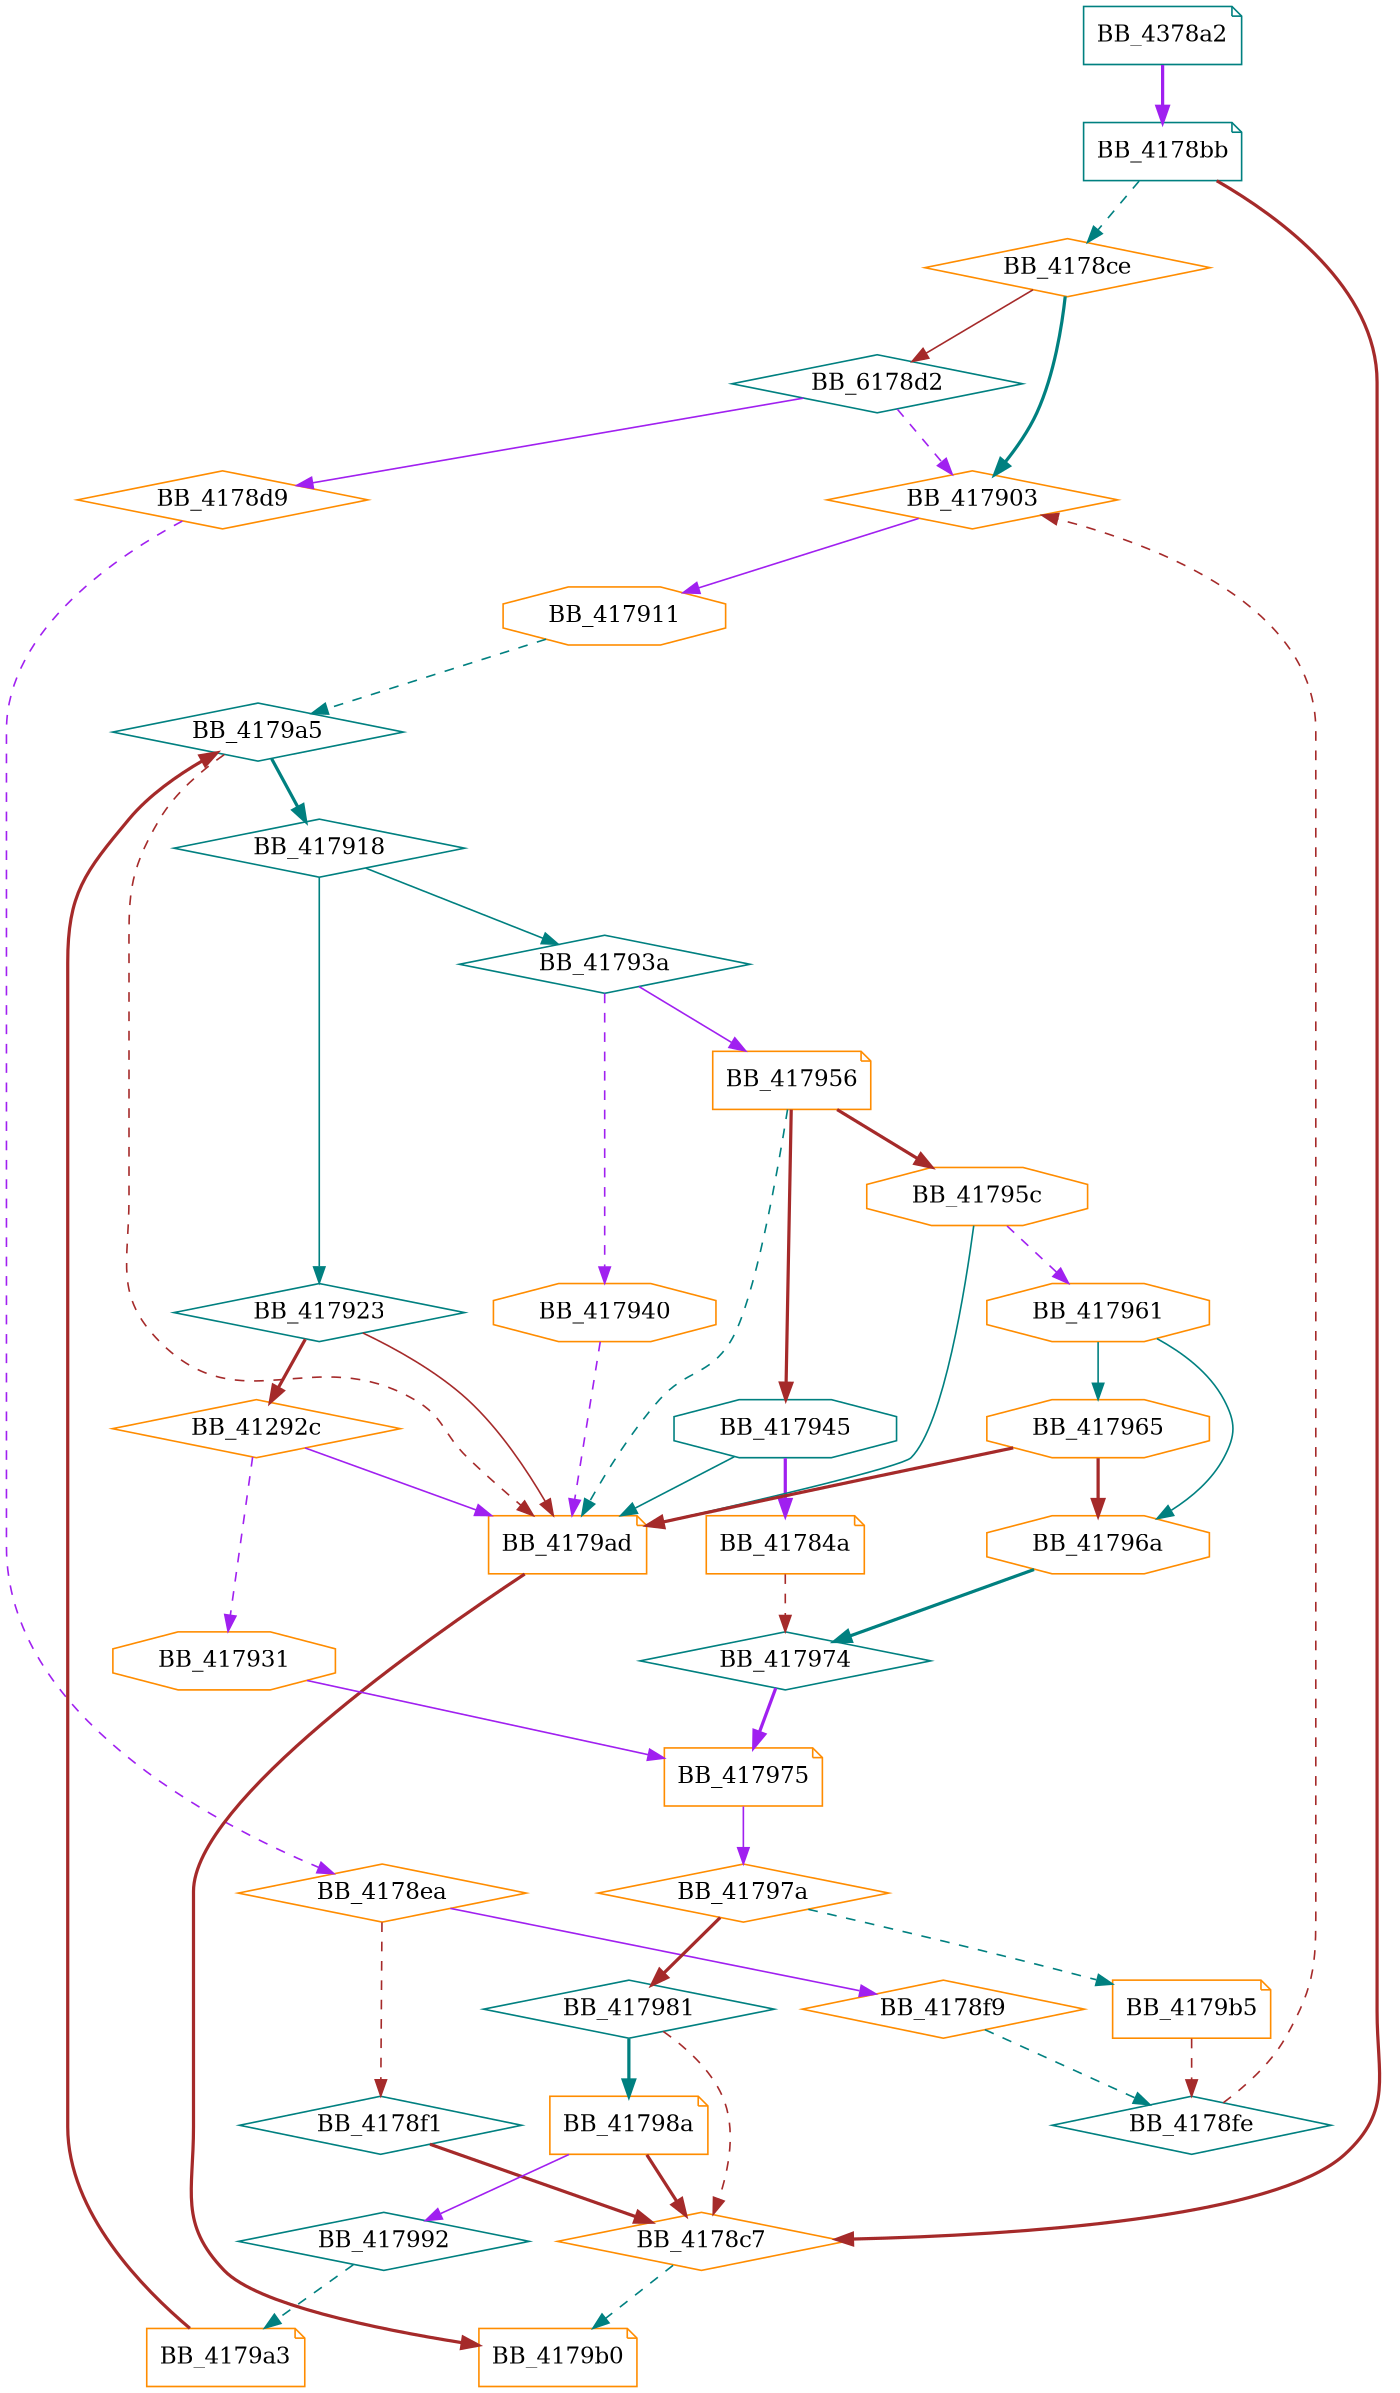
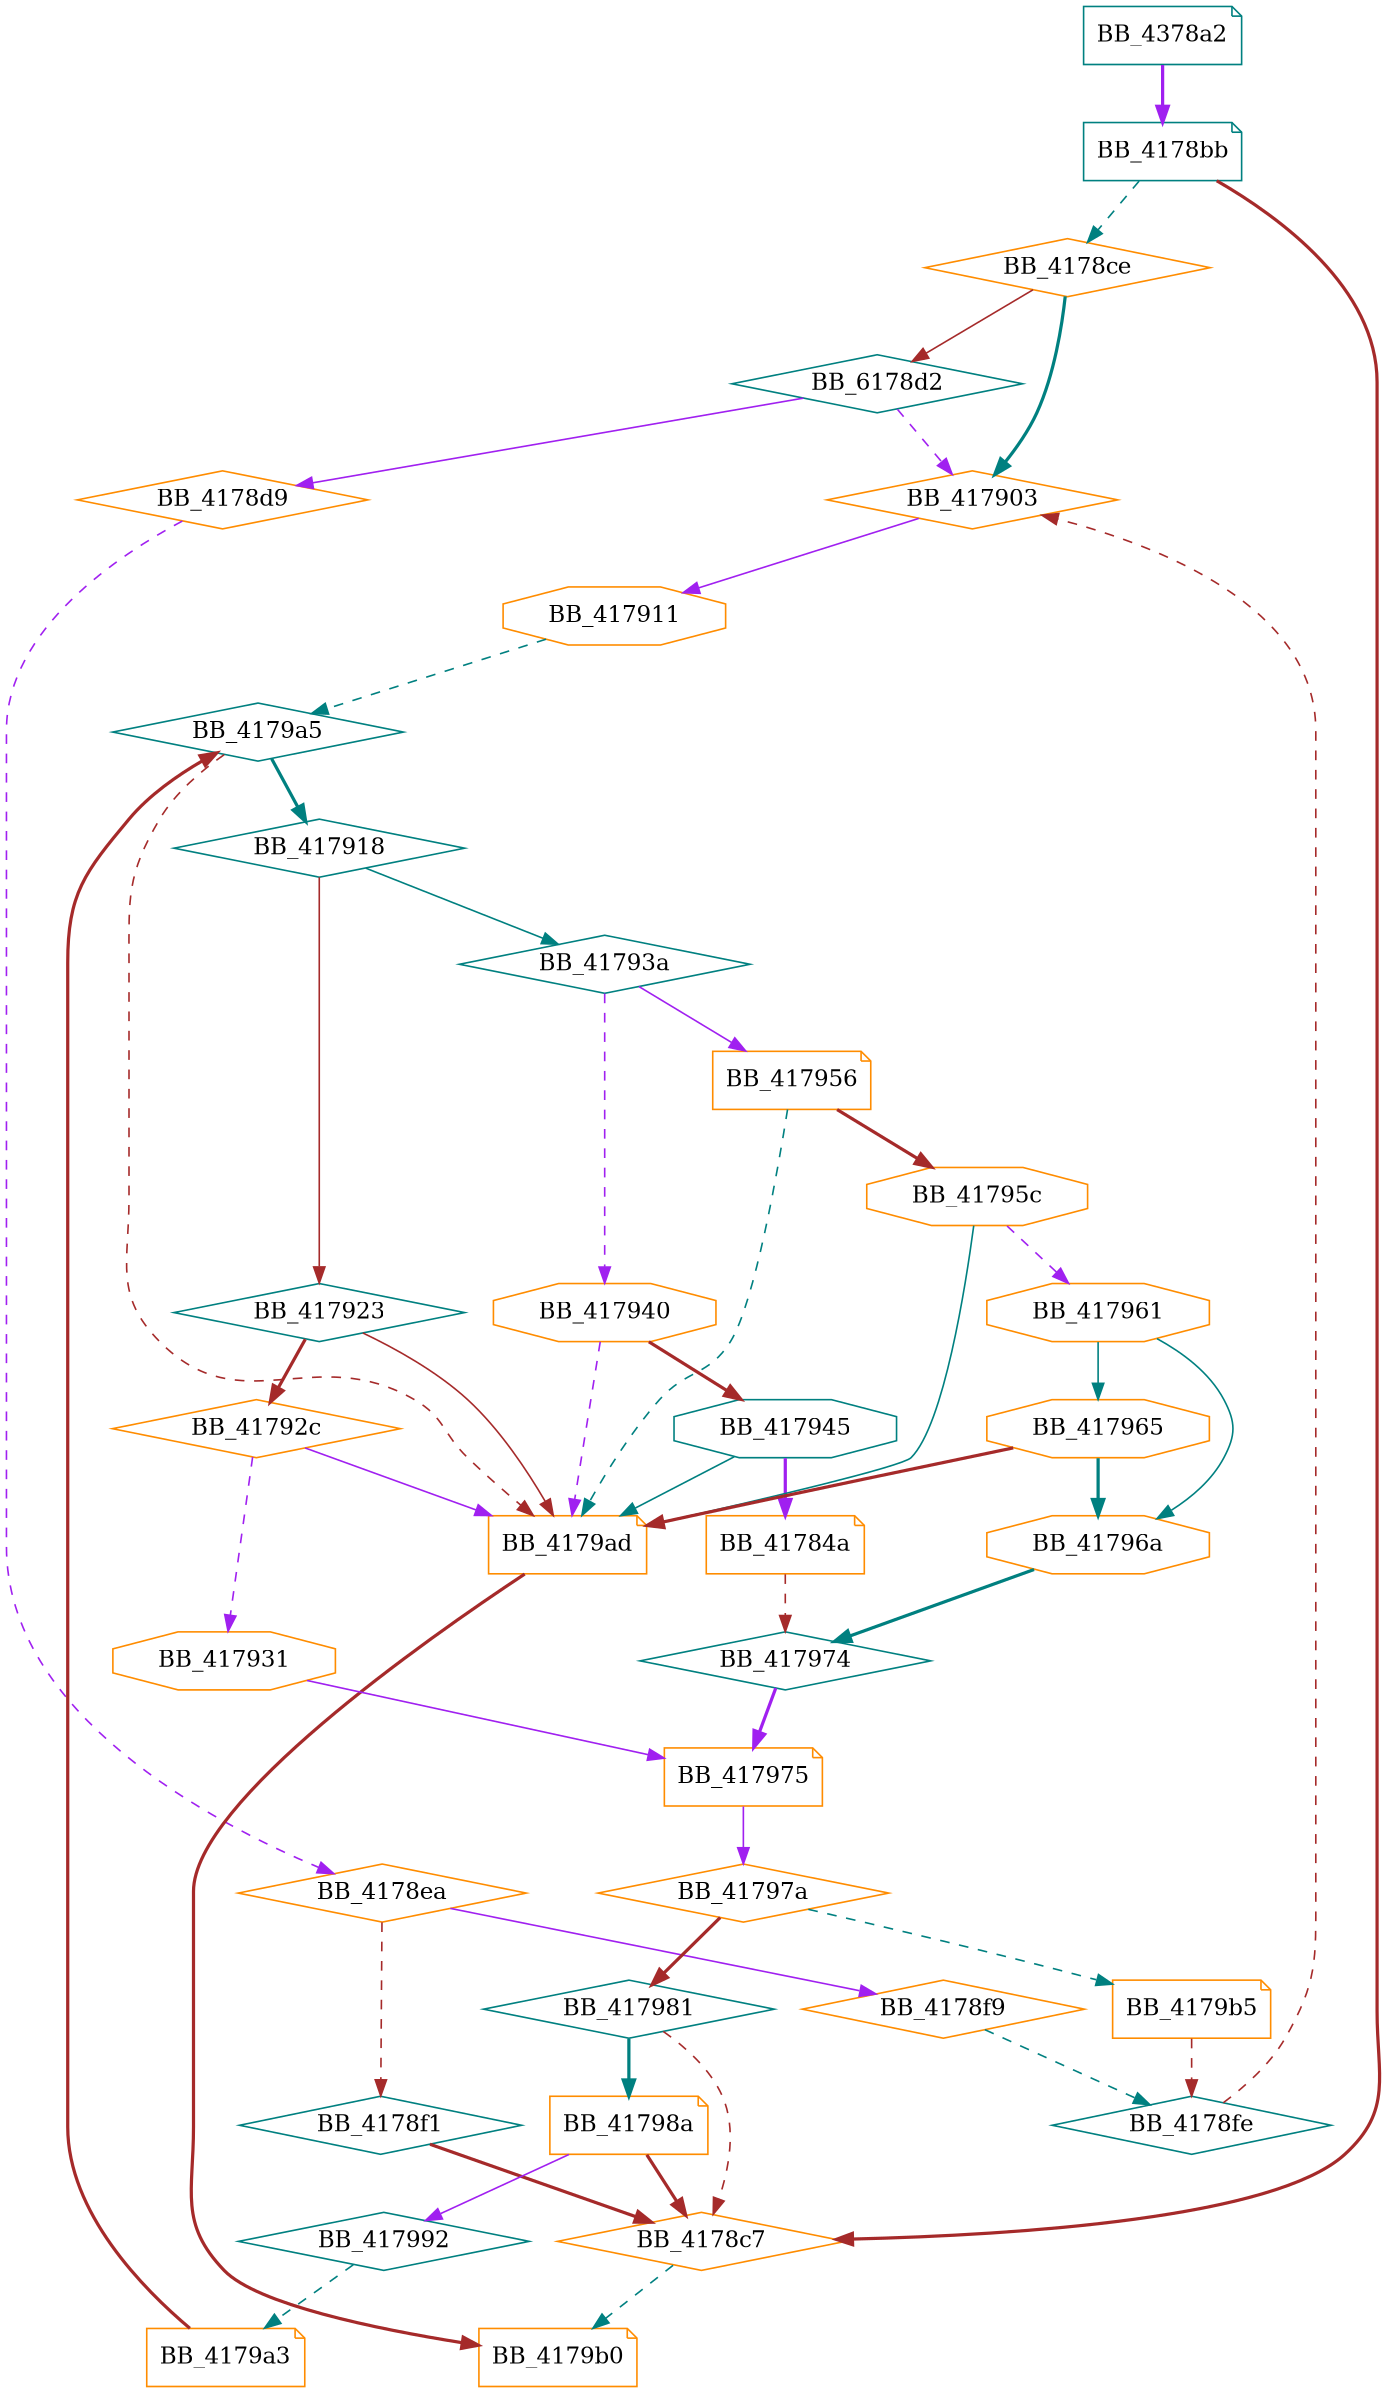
(319, 1072) -> (319, 1072)
(789, 1246) -> (688, 1366)
(256, 1429) -> (256, 1429)
(1098, 1479) -> (1098, 1479)
